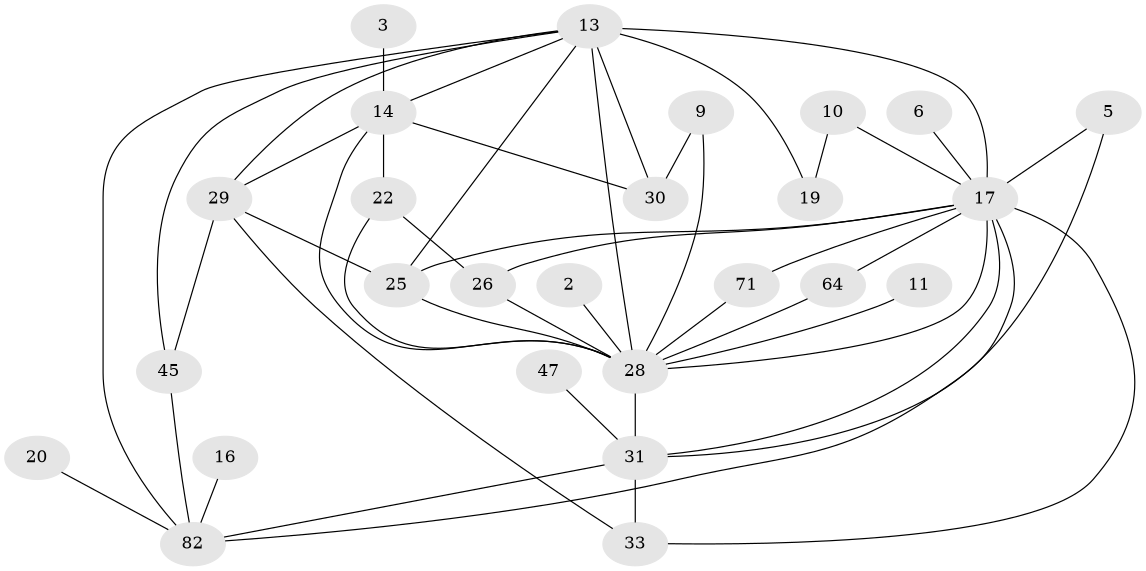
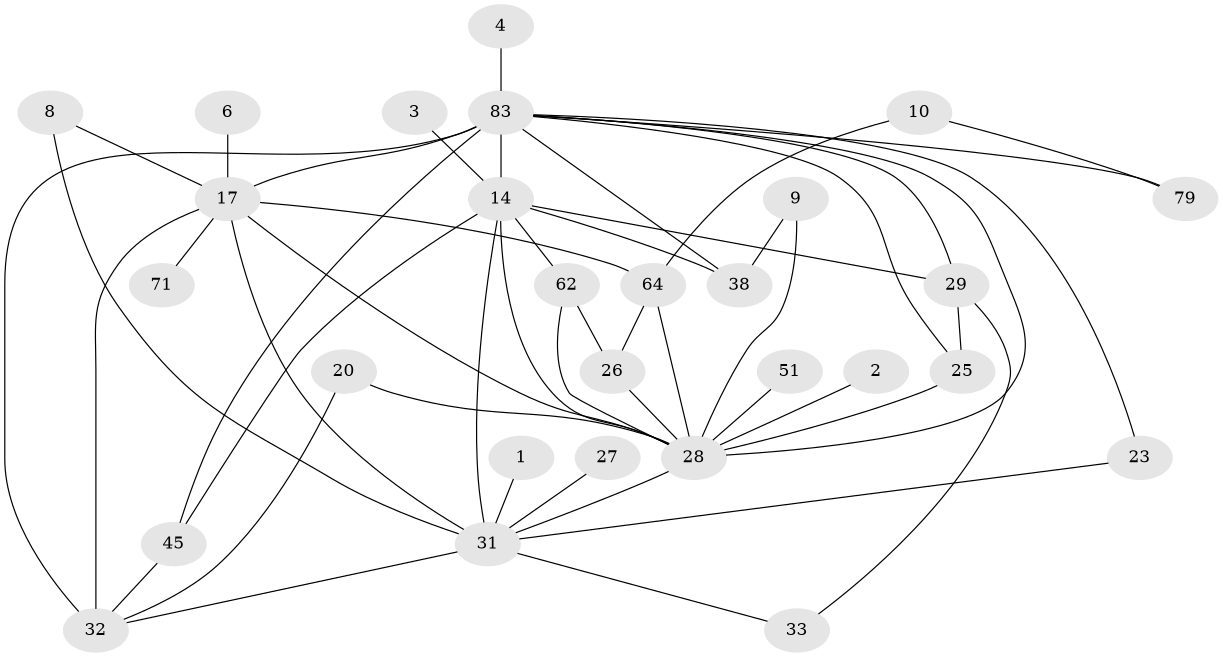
none -> (501, 26)
(590, 26) -> (501, 113)
(1109, 113) -> (50, 113)
(909, 156) -> (763, 171)
(384, 199) -> (567, 285)
(656, 199) -> (740, 285)
(810, 199) -> (1185, 199)
(632, 233) -> none
(628, 241) -> (633, 328)
(194, 285) -> (306, 345)
(919, 285) -> (790, 372)
(691, 328) -> (520, 414)
none -> (479, 364)
(549, 372) -> (608, 458)
(225, 458) -> none
none -> (521, 458)
none -> (1140, 458)
(1049, 505) -> none
(193, 544) -> (96, 630)
